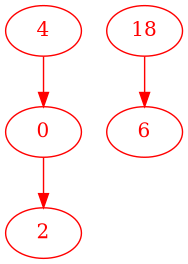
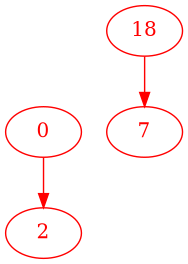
(44, 31) -> none
(145, 132) -> (145, 132)
